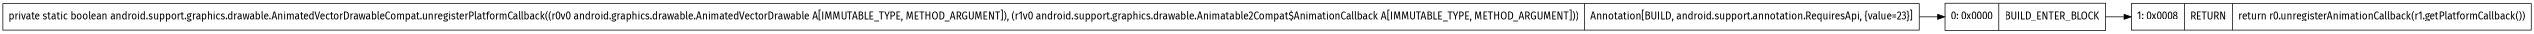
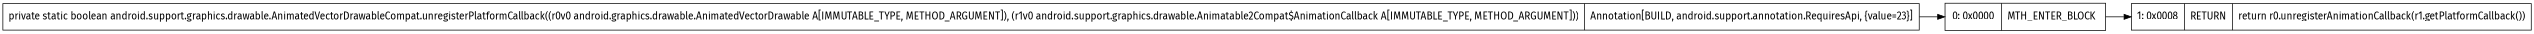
(2052, 16) -> (2052, 16)
